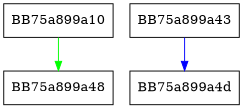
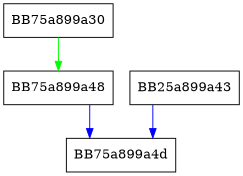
(58, 21) -> (58, 21)
(185, 21) -> (185, 88)
none -> (90, 117)
